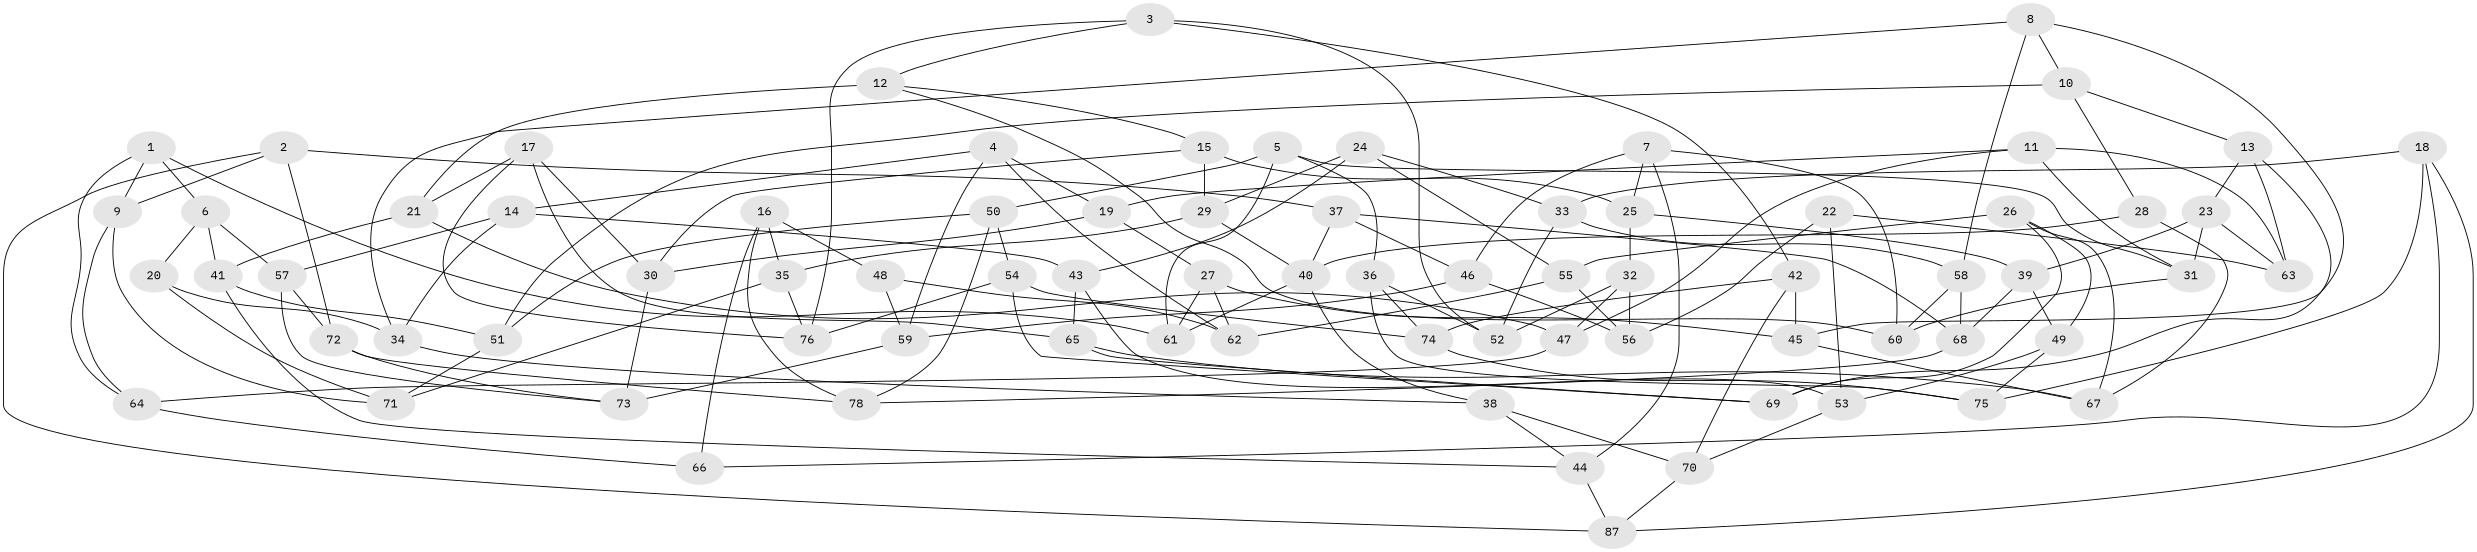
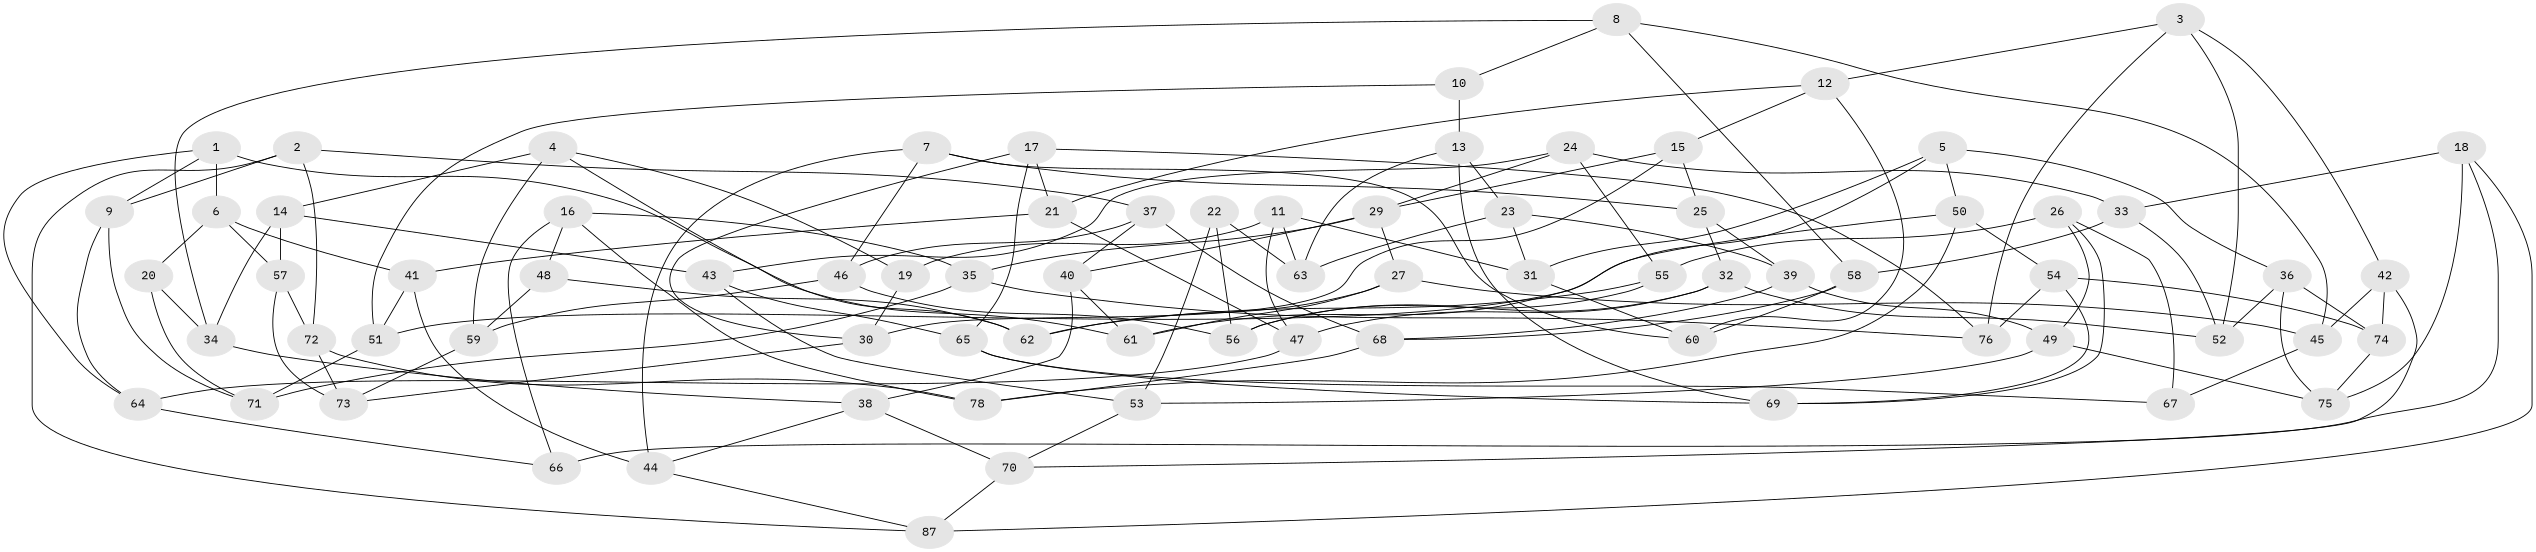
(2142, 212) -> none
(1157, 244) -> (1388, 244)
